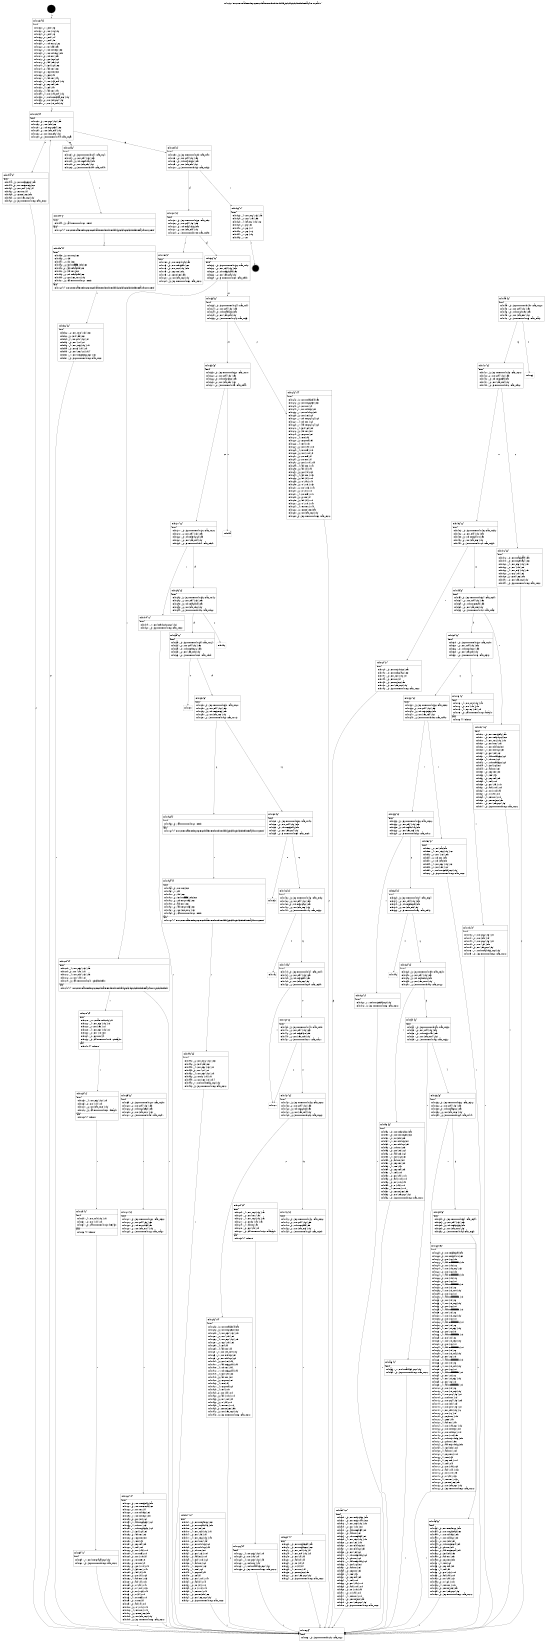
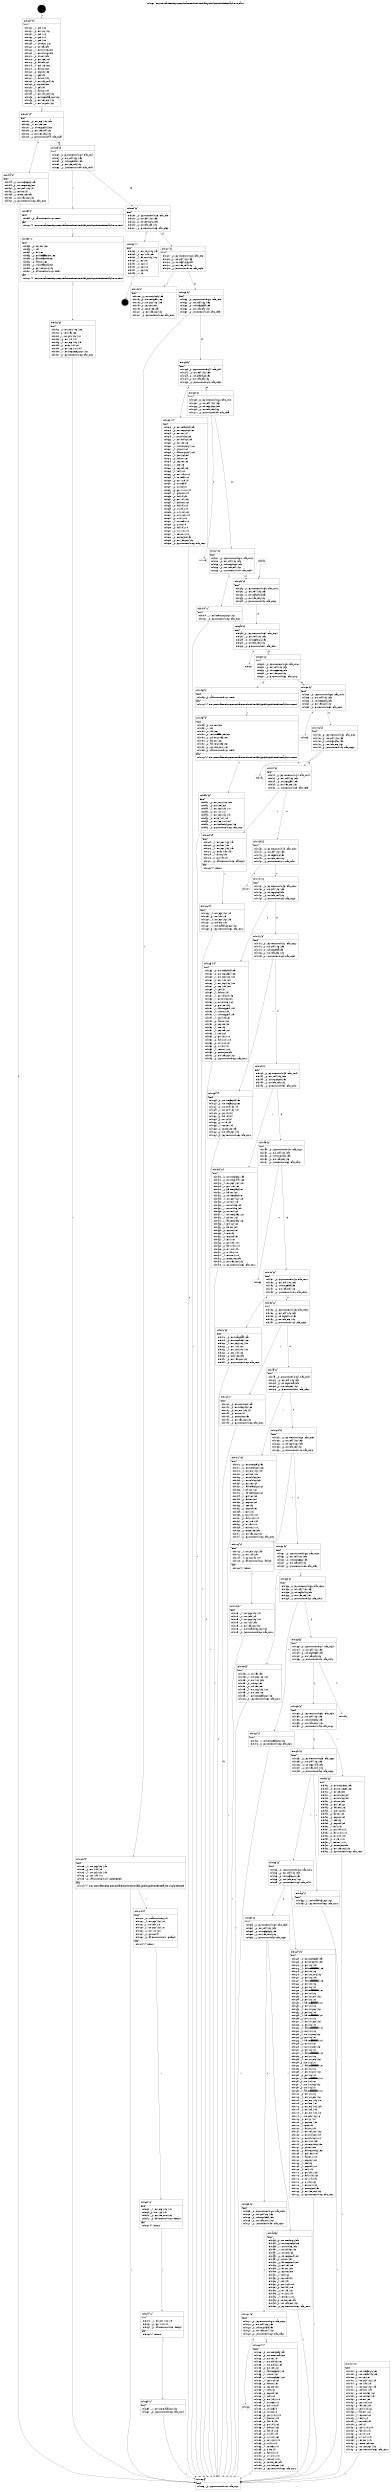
(119, 142) -> (110, 188)
(212, 627) -> (260, 571)
(50, 1006) -> none
(270, 1043) -> (262, 812)
none -> (277, 1076)
none -> (265, 2071)
none -> (246, 2407)
